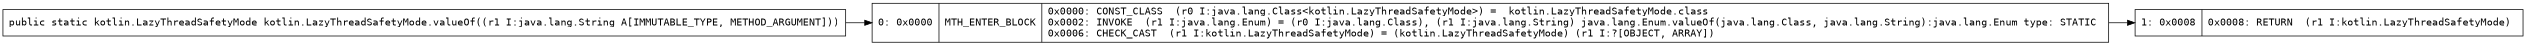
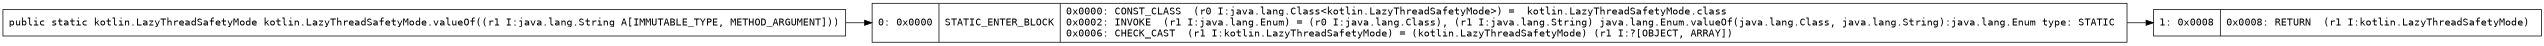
(990, 22) -> (1000, 22)
